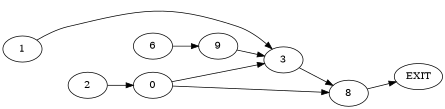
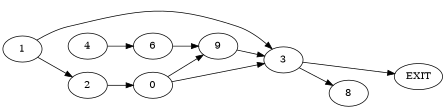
none -> (88, 46)
none -> (52, 65)
(378, 86) -> (345, 68)
(247, 89) -> (182, 68)
